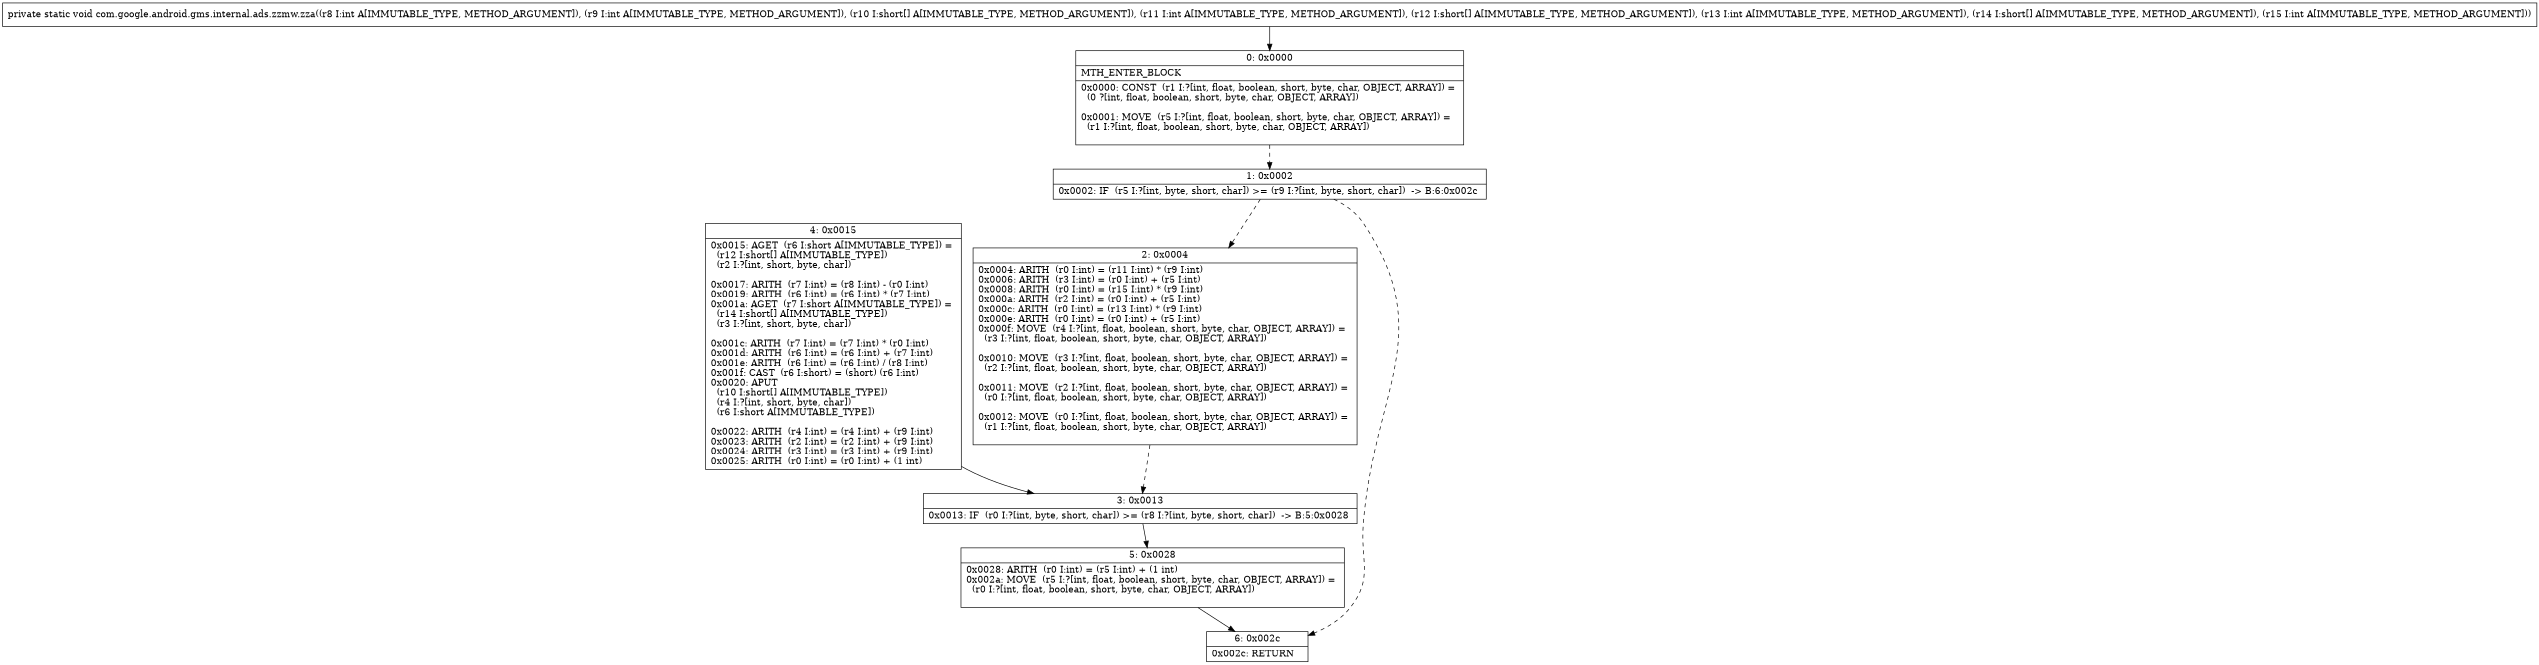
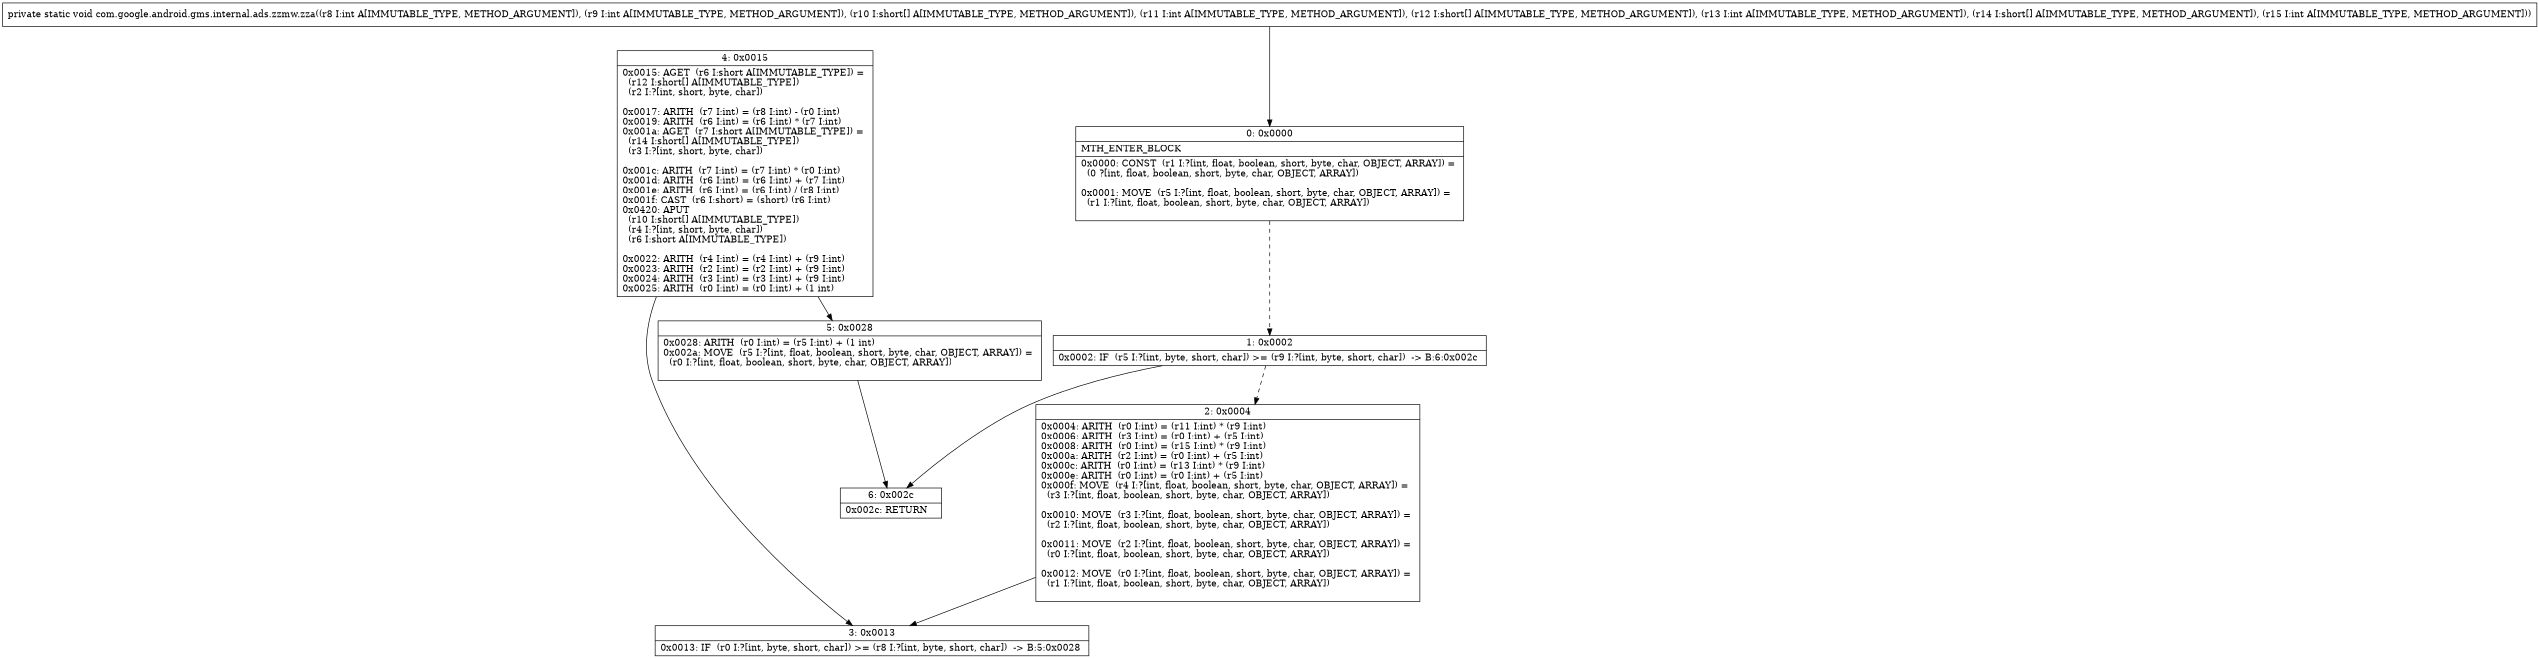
(747, 383) -> (659, 210)
(1383, 417) -> (1028, 405)
(1147, 466) -> (976, 600)
(1144, 533) -> (823, 306)
